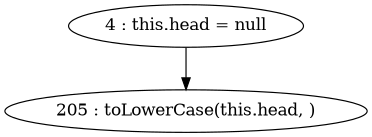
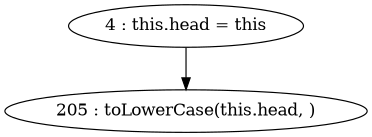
(186, 26) -> (186, 26)
